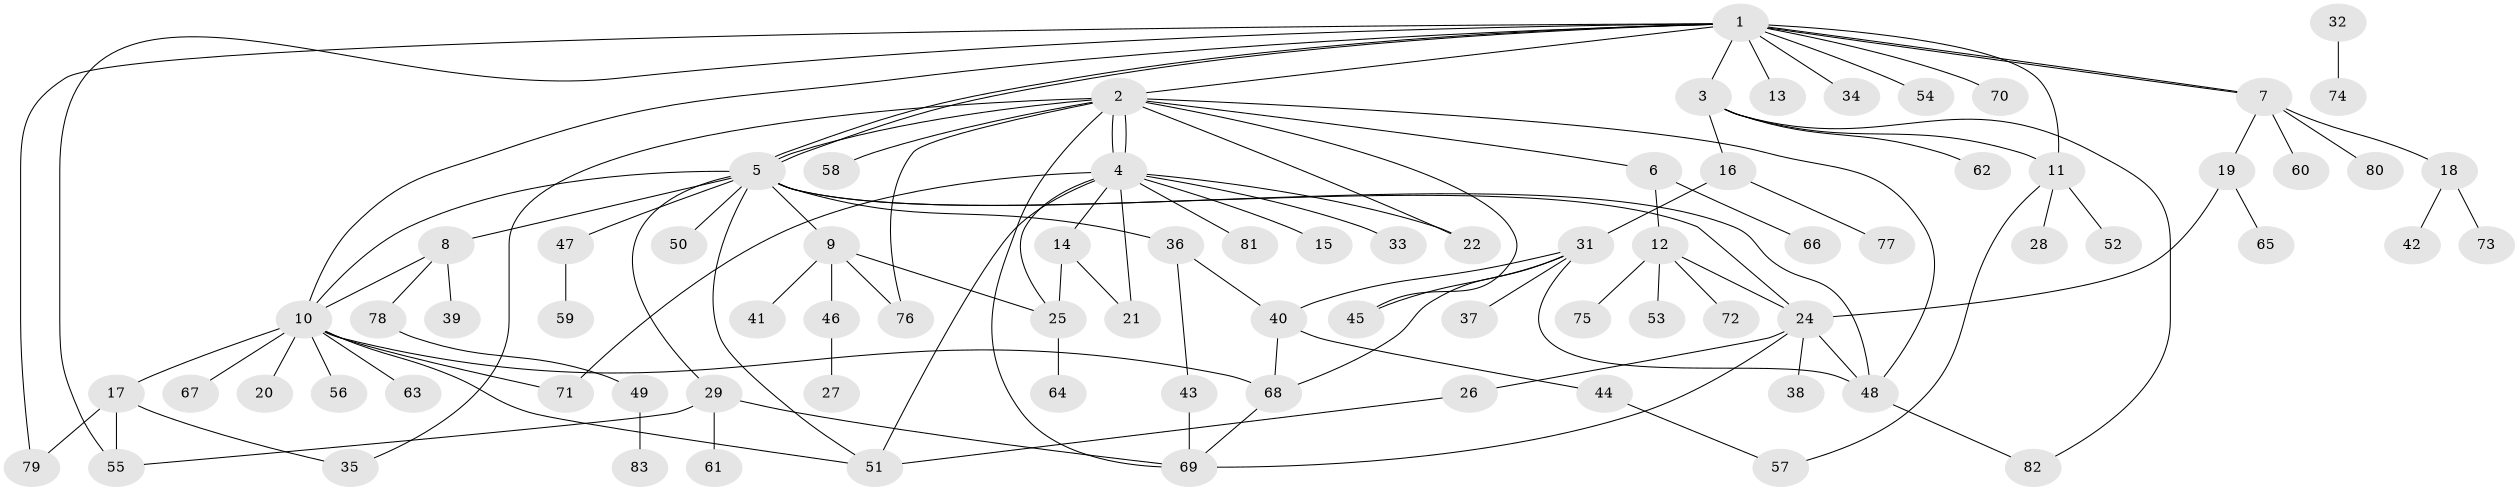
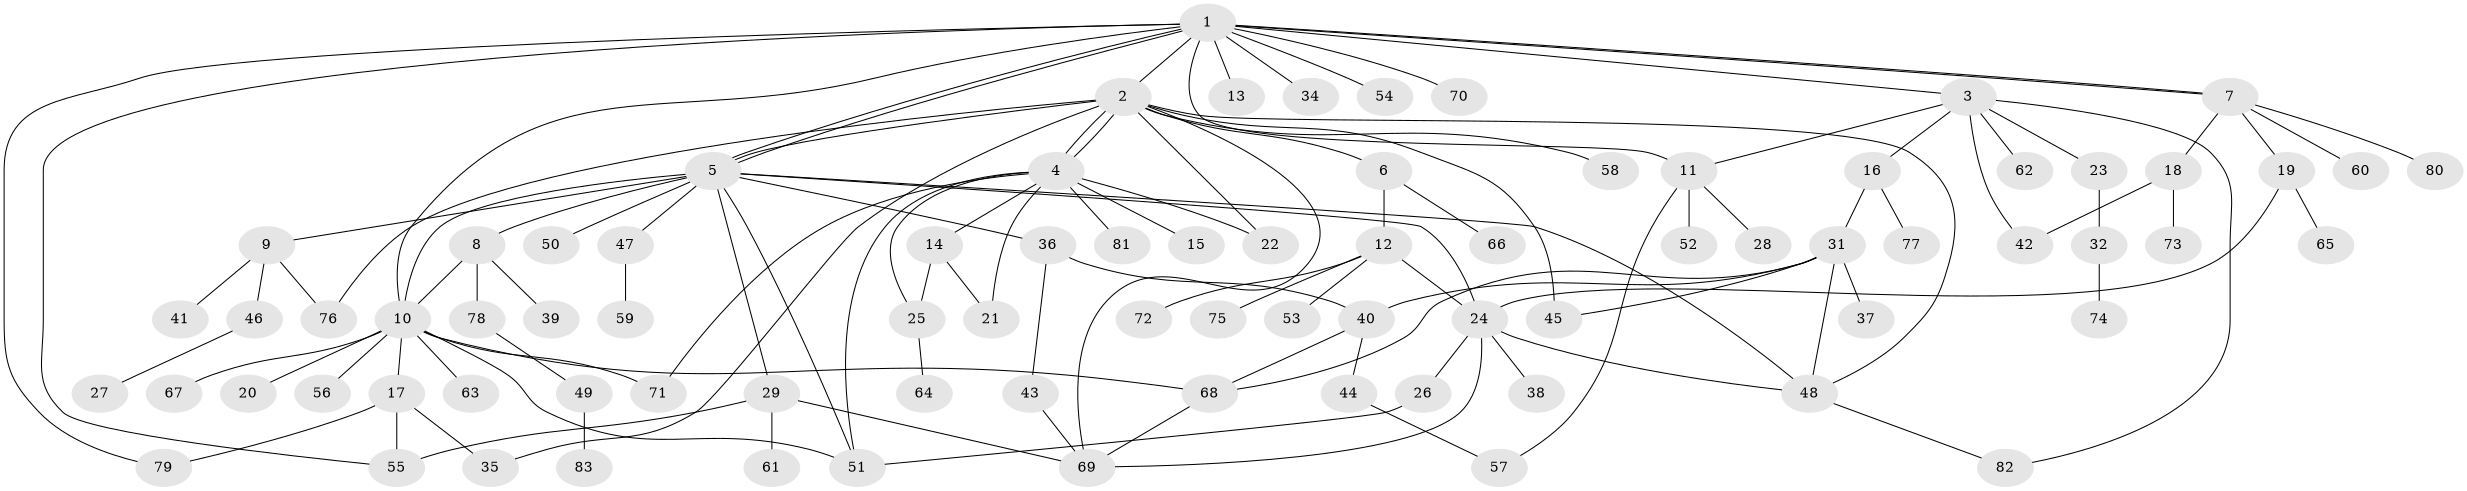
none -> (2099, 171)
none -> (1983, 175)
(1398, 245) -> none
(945, 282) -> none
